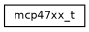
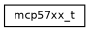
(45, 16) -> (45, 16)
